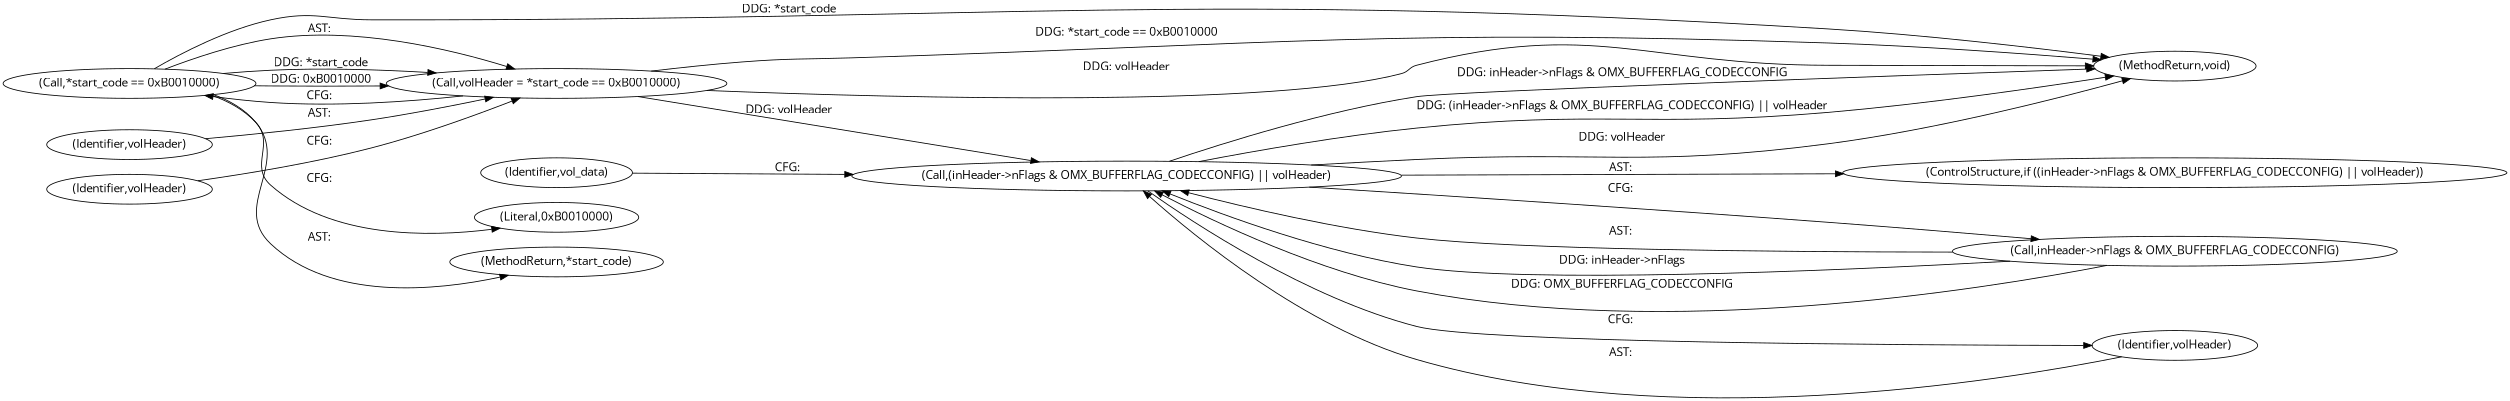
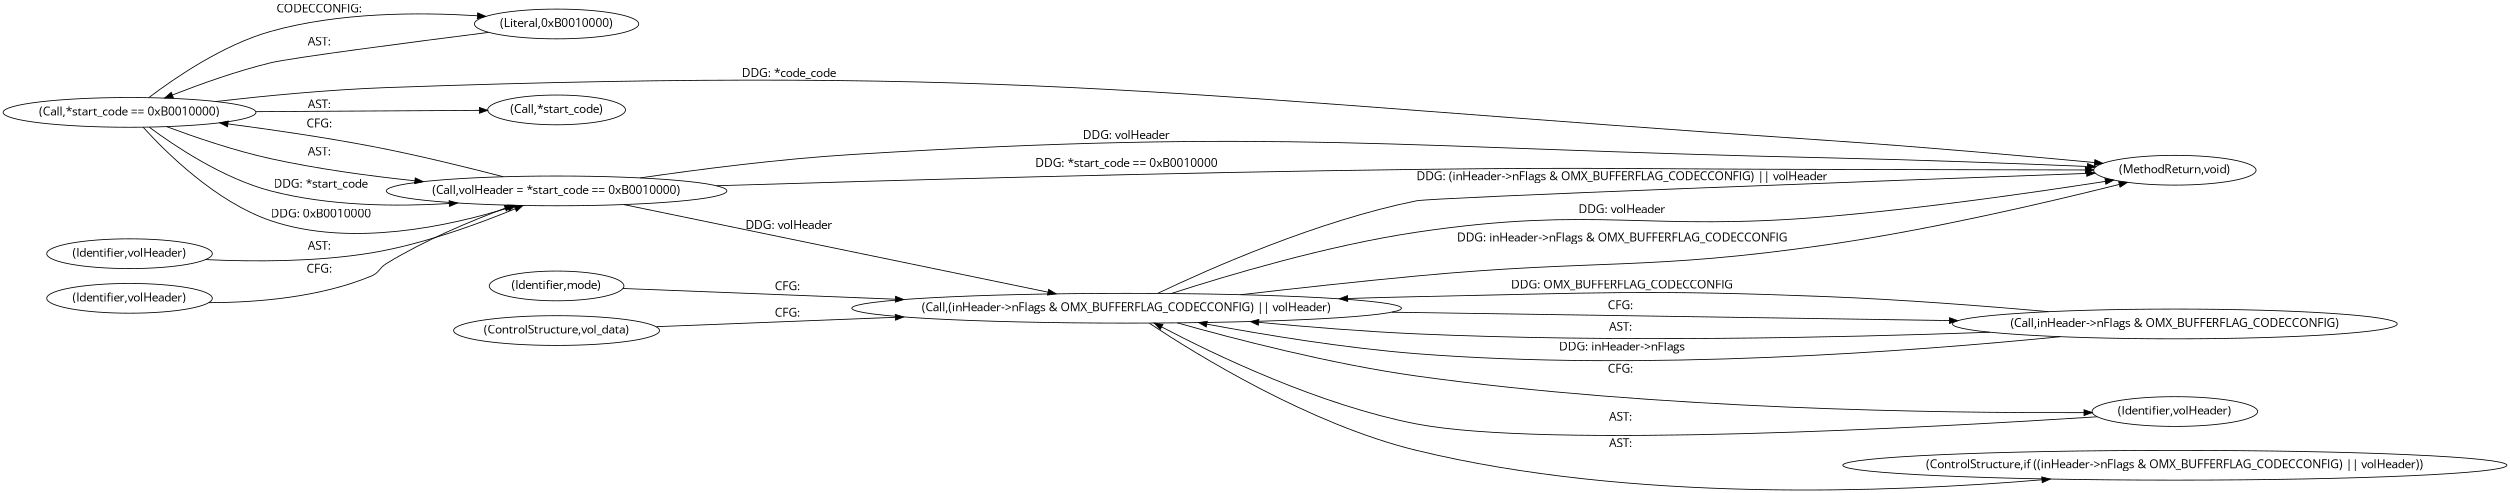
(789, 10) -> (789, 74)
none -> (328, 54)
(557, 173) -> (557, 331)
(321, 179) -> (321, 10)
(557, 262) -> (557, 110)
none -> (557, 286)
